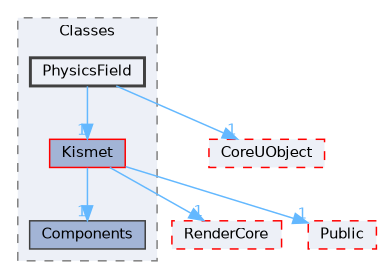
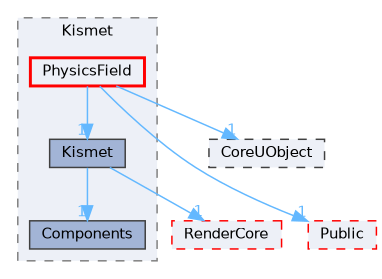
(87, 32) -> (87, 32)
(87, 72) -> (87, 72)
(87, 153) -> (87, 153)
(267, 153) -> (267, 153)
(210, 193) -> (189, 163)
